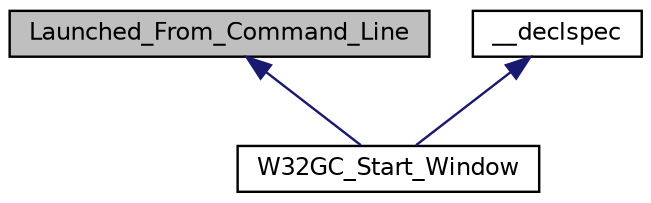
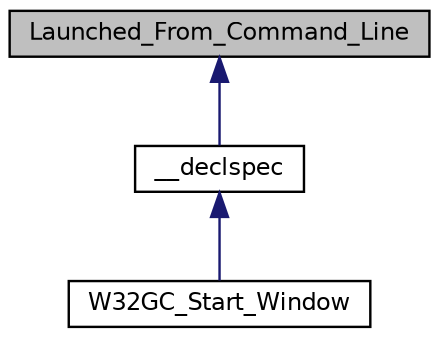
(313, 109) -> (220, 114)
